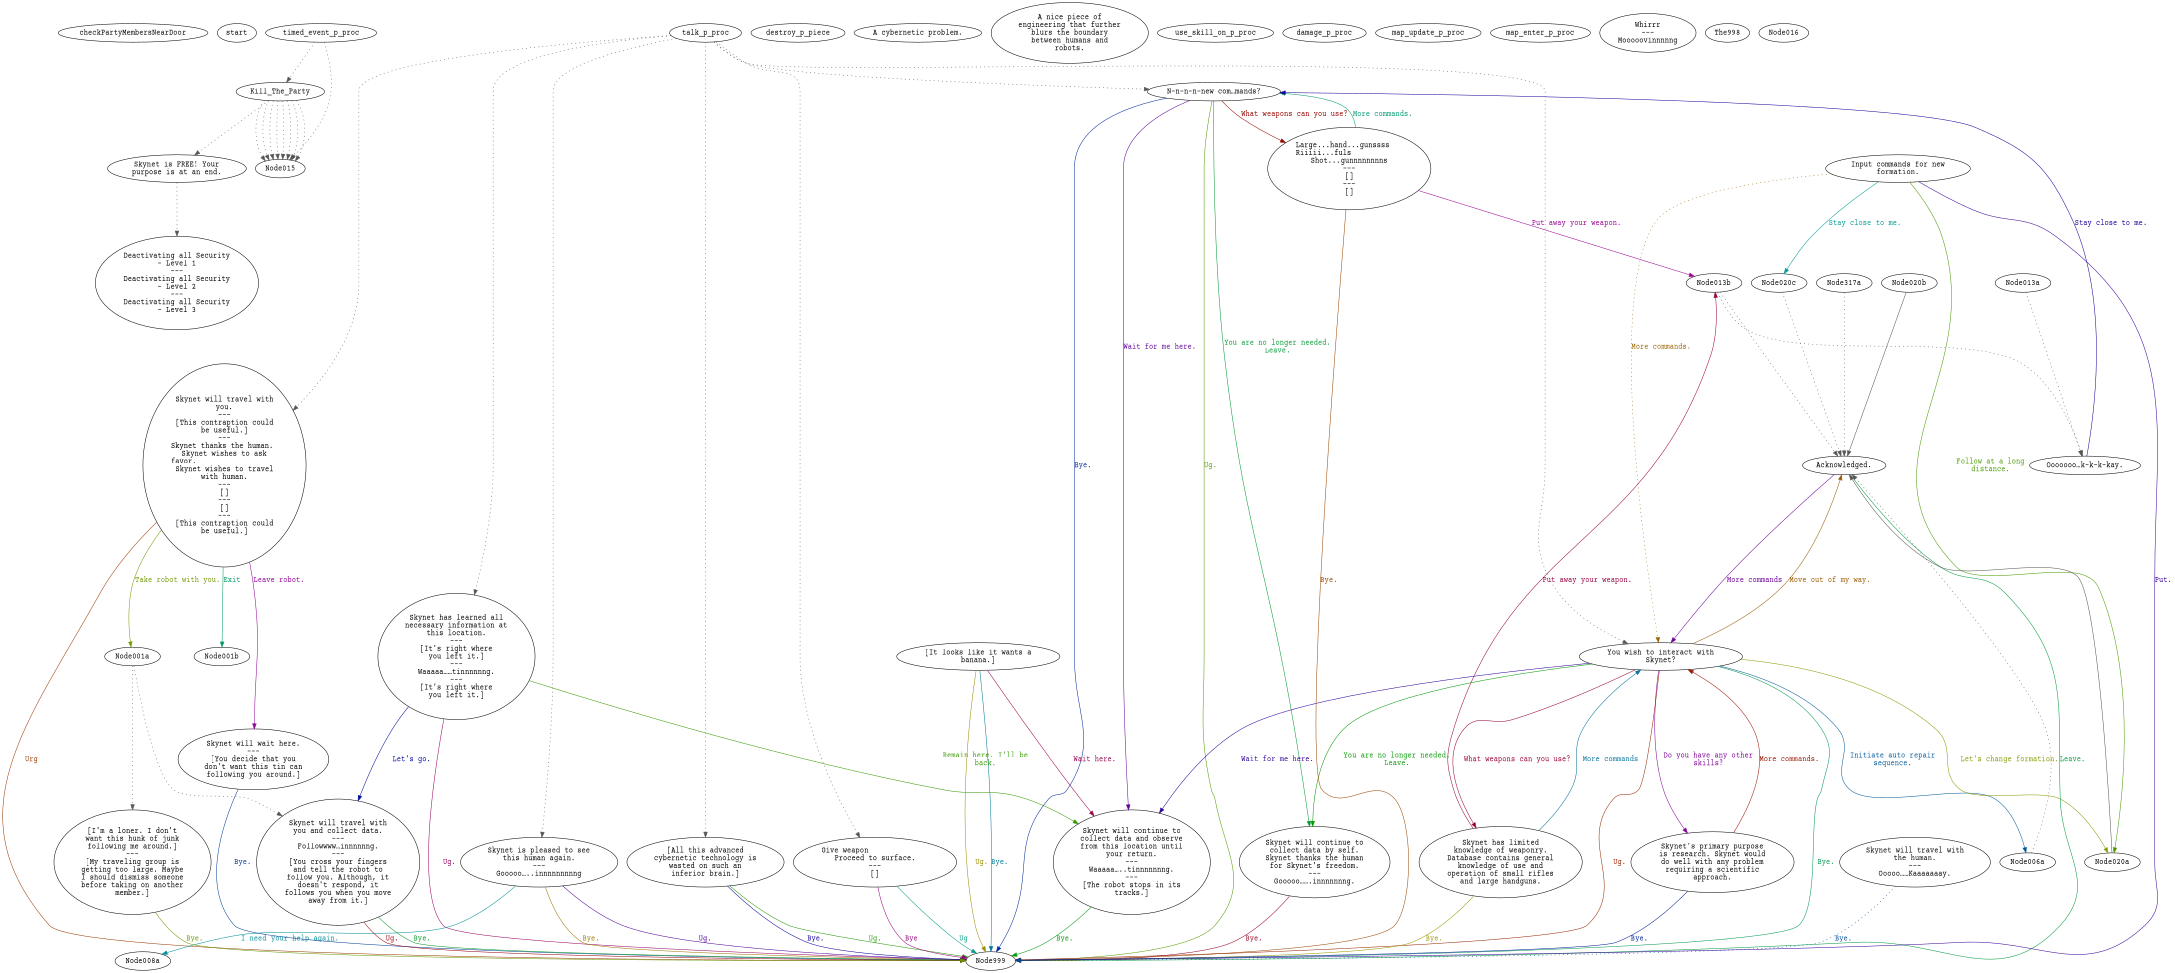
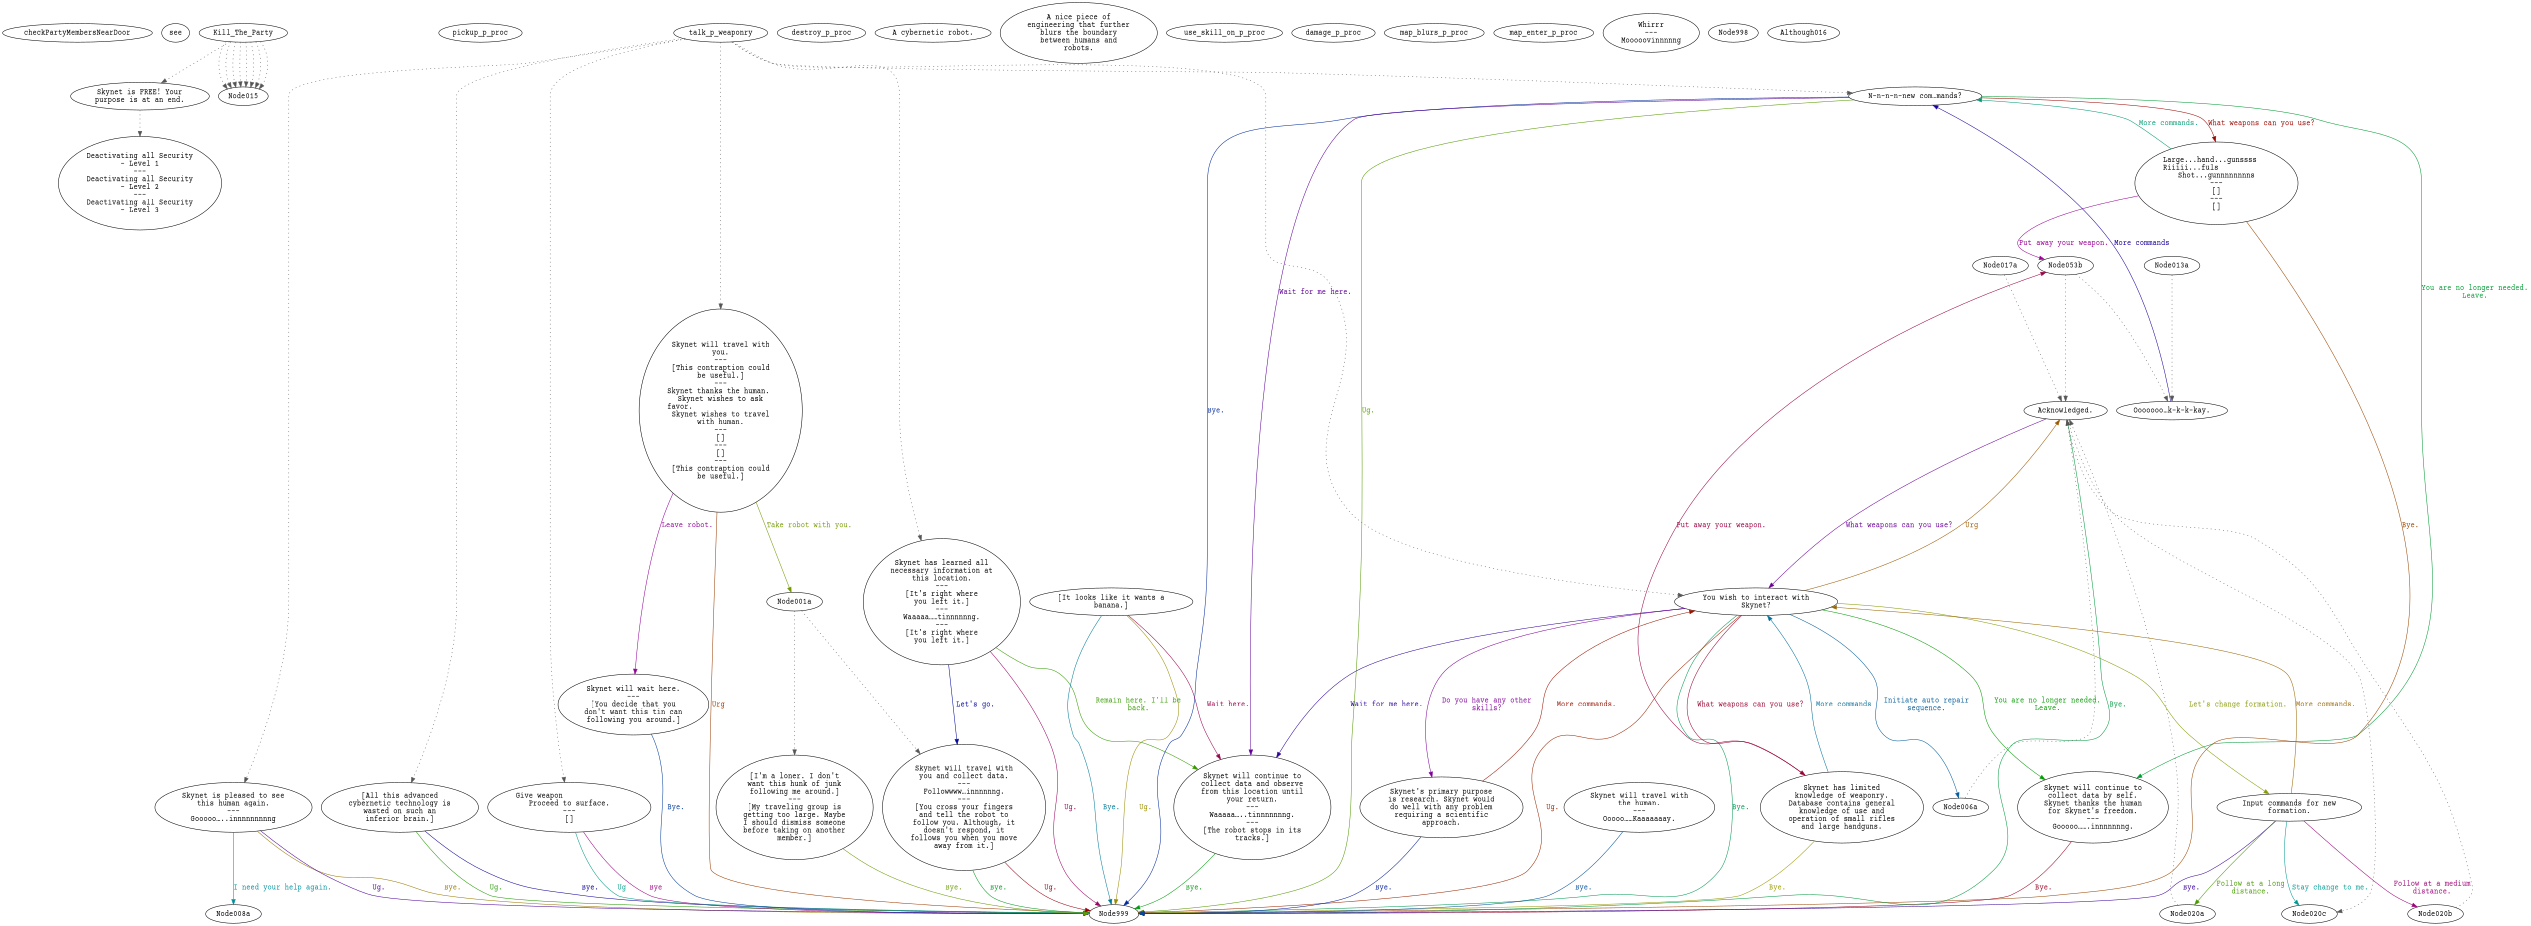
(237, 33) -> (176, 33)
(321, 33) -> none
none -> (480, 33)
(706, 33) -> (721, 33)
(798, 33) -> (821, 33)
(918, 33) -> (933, 33)
(1428, 33) -> (1434, 33)
(1727, 33) -> (1733, 33)
(1784, 33) -> (1804, 33)
(1865, 223) -> (2330, 888)
(2111, 223) -> (2142, 243)
(1714, 283) -> (2066, 266)
(1844, 283) -> (2000, 266)
(1632, 336) -> (2125, 635)
(1811, 372) -> (2303, 628)
(1878, 372) -> (2329, 606)
(1755, 580) -> (1899, 525)
(1830, 580) -> (1972, 525)
(2164, 580) -> (2192, 888)
(2080, 583) -> (2155, 660)
(222, 657) -> none
(1943, 740) -> (2074, 648)
(2073, 759) -> (2118, 705)
none -> (2356, 866)
(1468, 956) -> (1396, 909)
